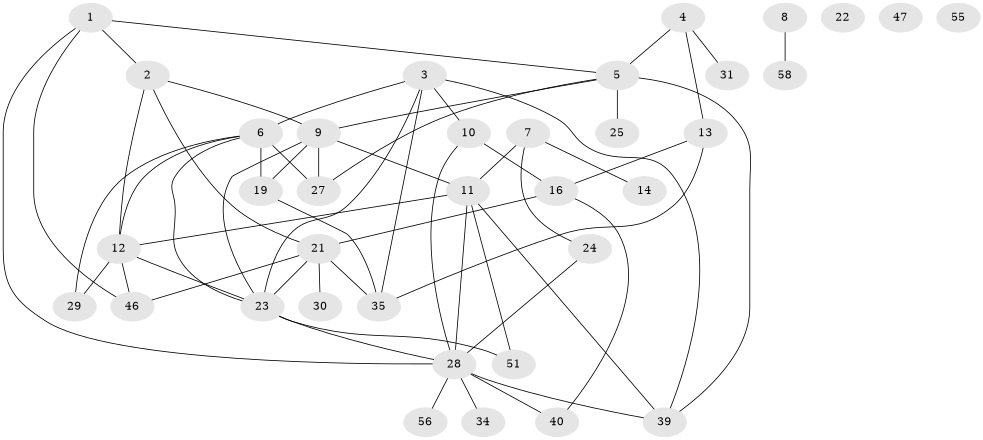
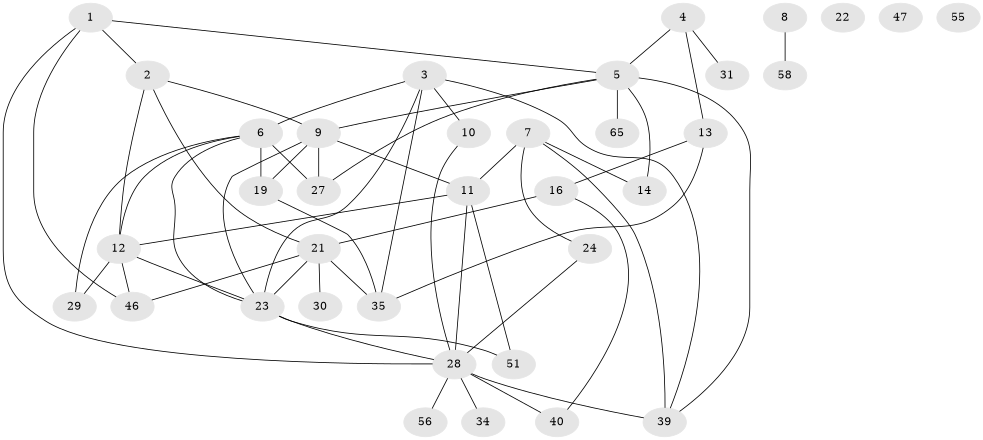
none -> (649, 130)
(617, 133) -> (617, 133)
(513, 162) -> none
(566, 307) -> (644, 256)
